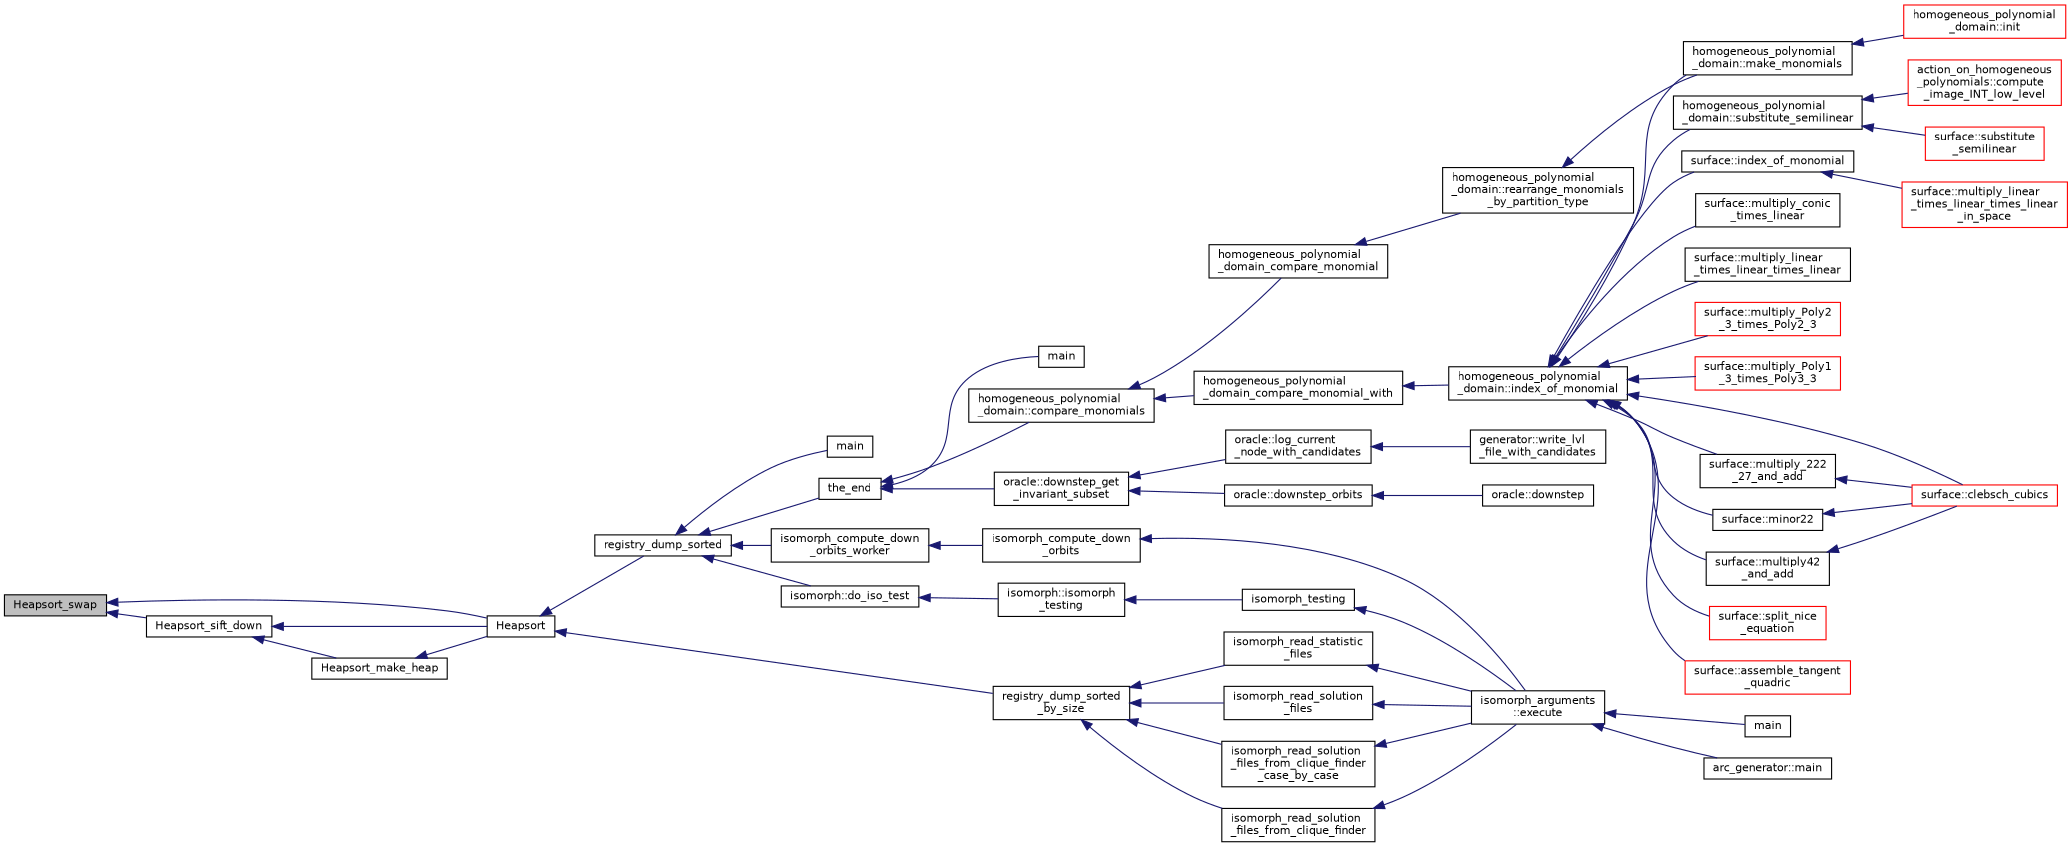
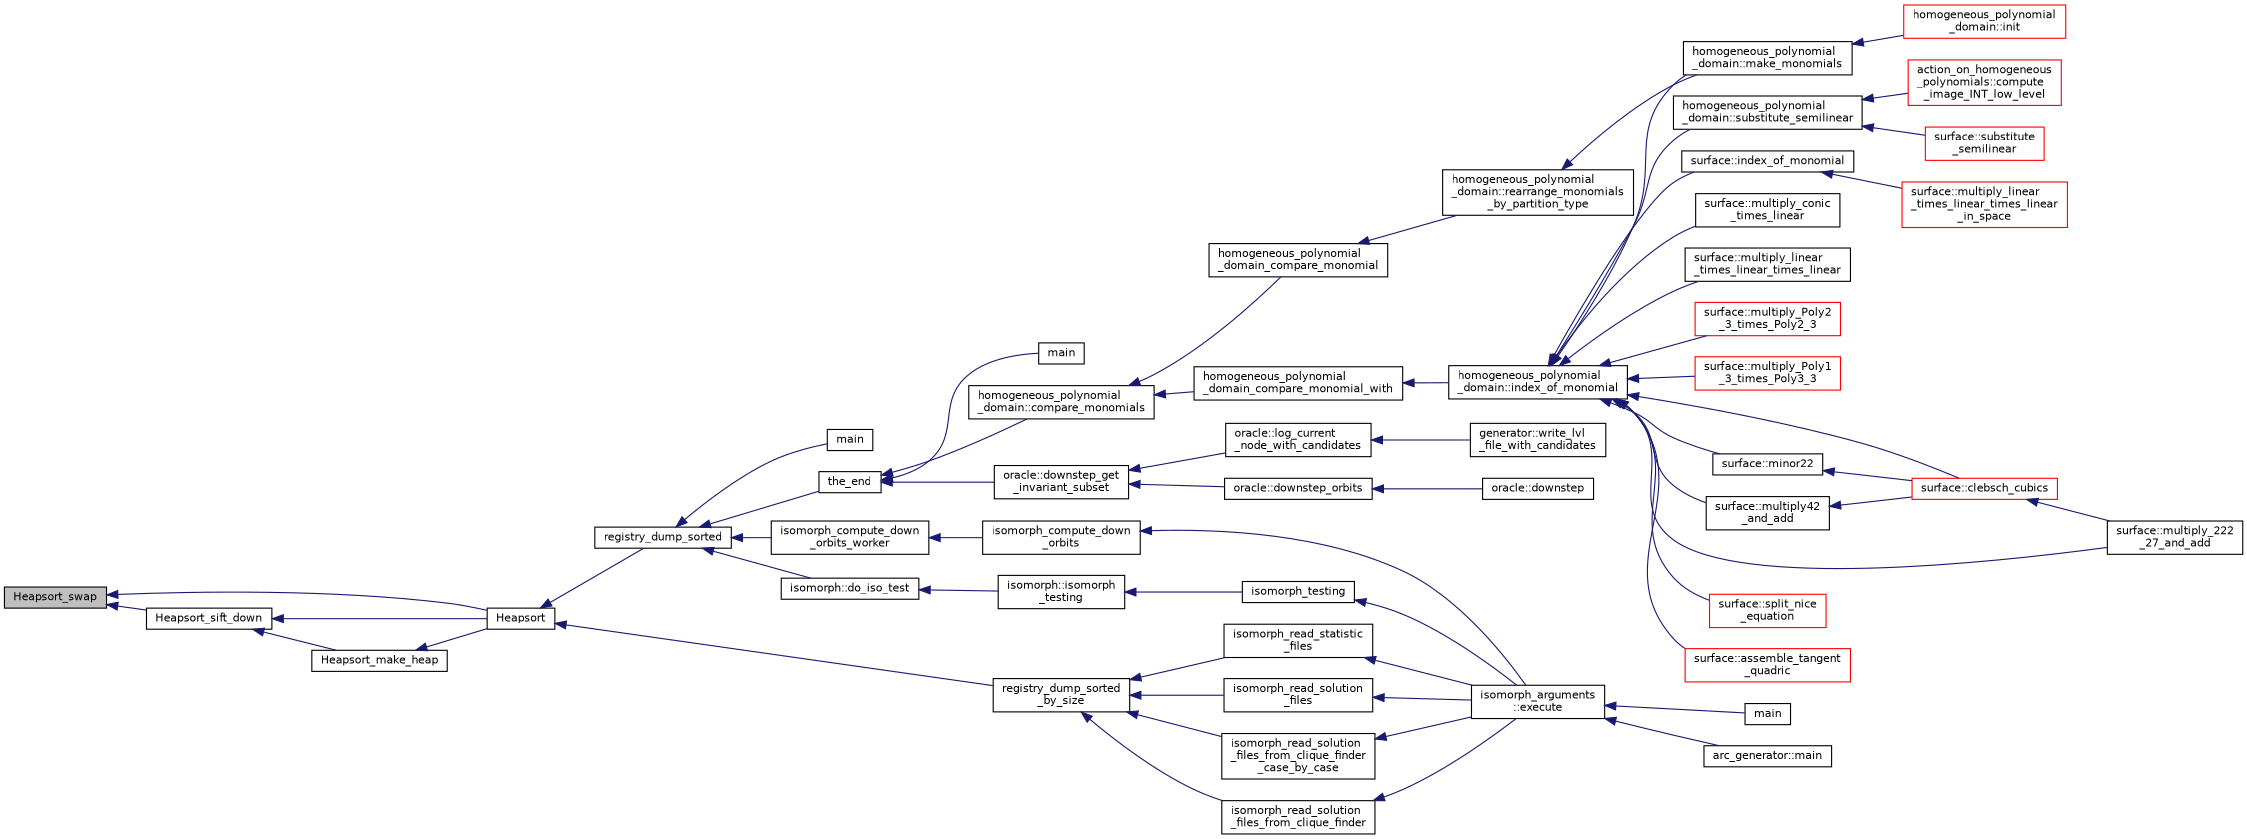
(1879, 484) -> (2074, 512)
